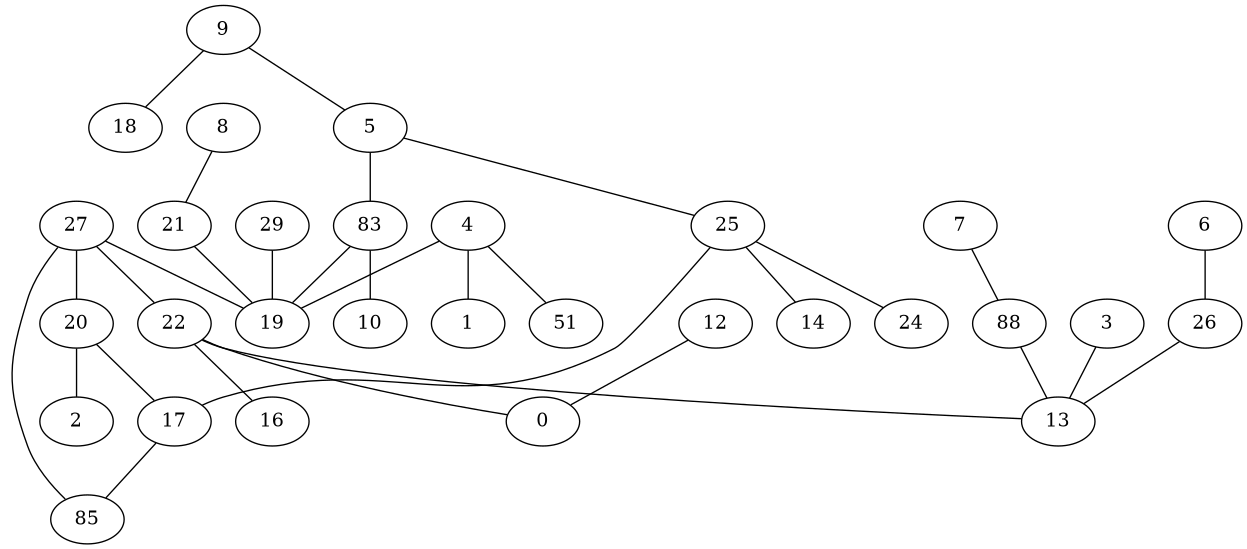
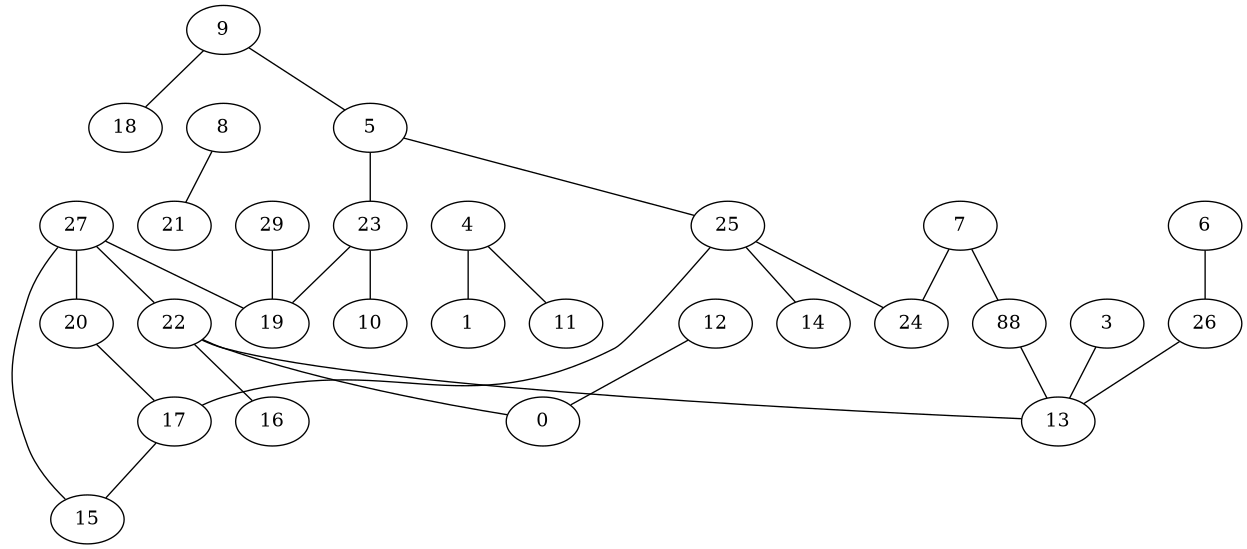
(370, 226) -> (370, 226)
(381, 270) -> none
(223, 275) -> none
none -> (936, 275)
(566, 324) -> (566, 324)
(77, 422) -> none
(87, 519) -> (87, 519)
